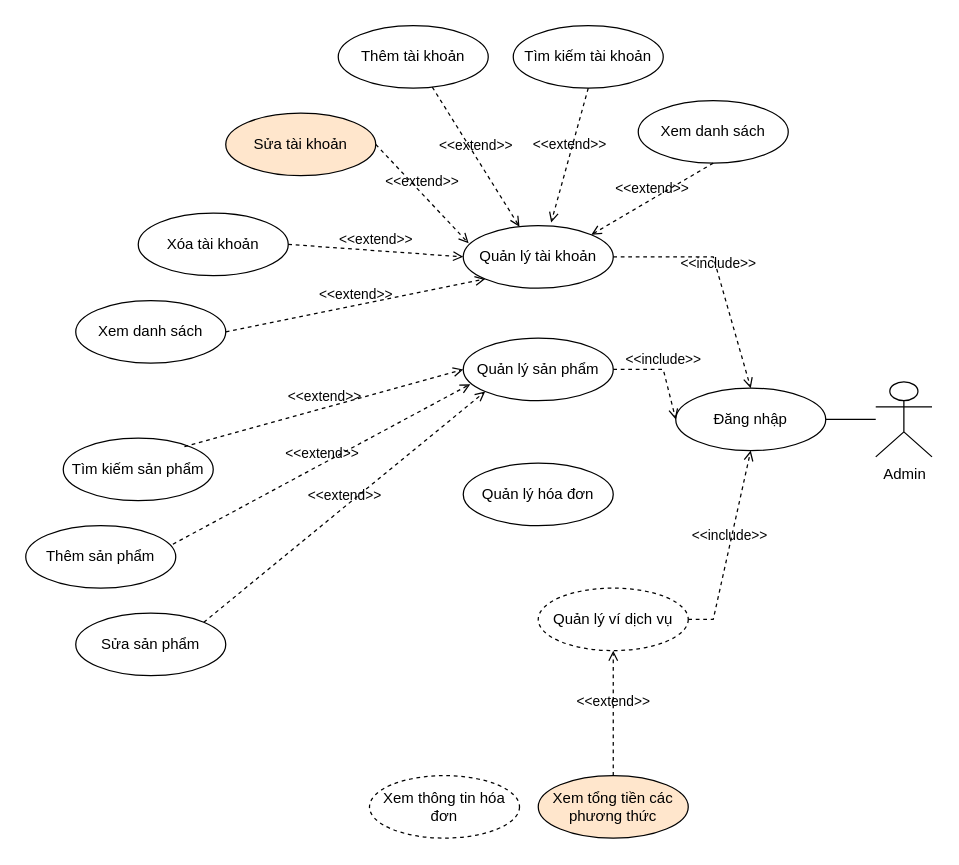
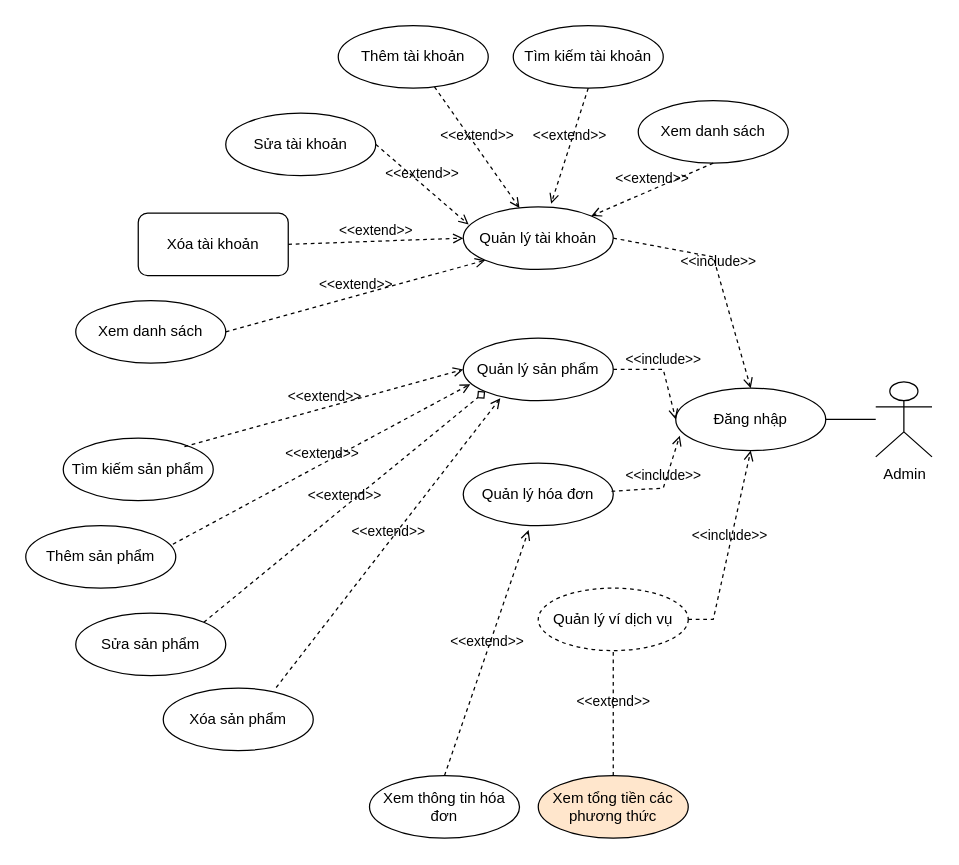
(301, 144) -> (301, 144)
(213, 244) -> (213, 244)
(538, 257) -> (538, 238)
(480, 396) -> (477, 398)
none -> (663, 487)
none -> (387, 544)
none -> (486, 654)
(613, 656) -> (613, 655)
none -> (238, 719)
(444, 807) -> (444, 807)
